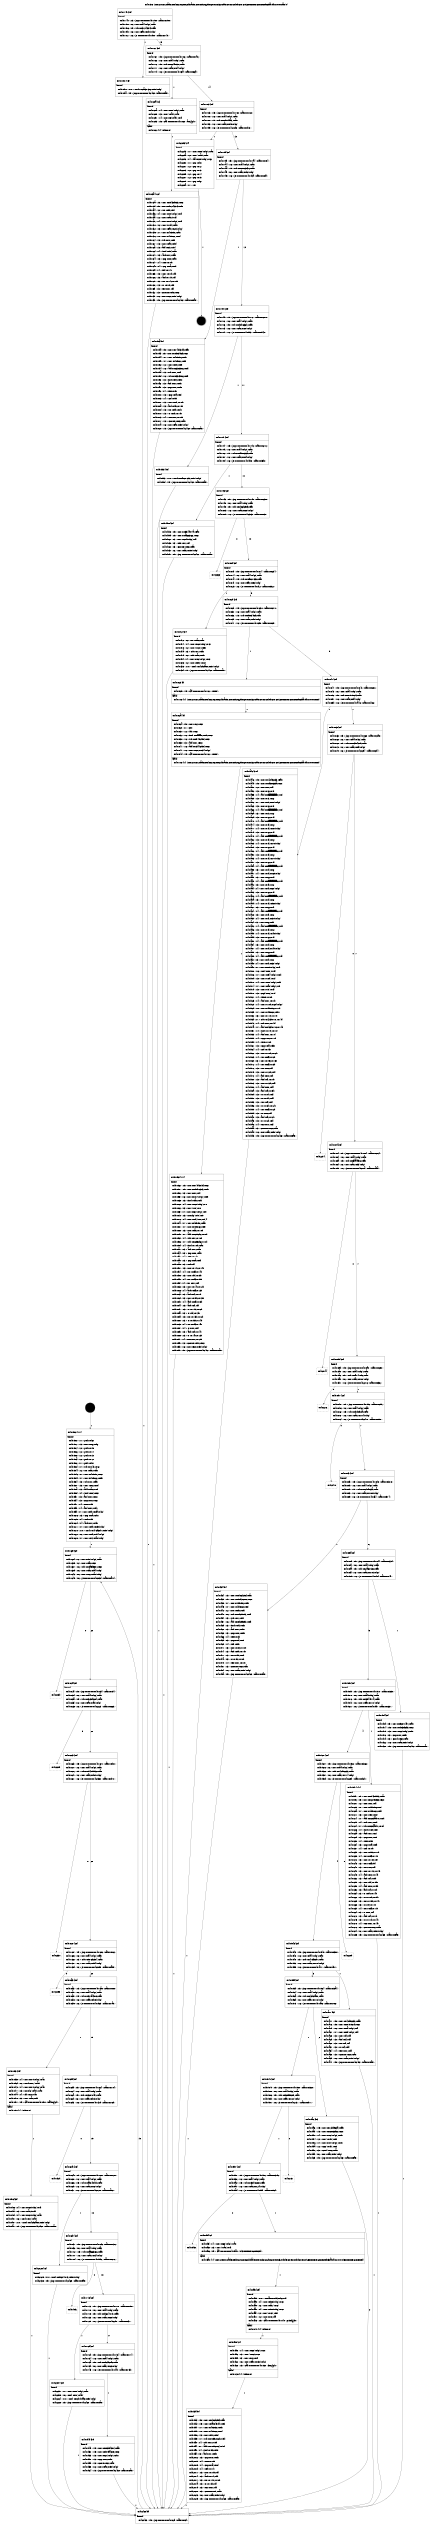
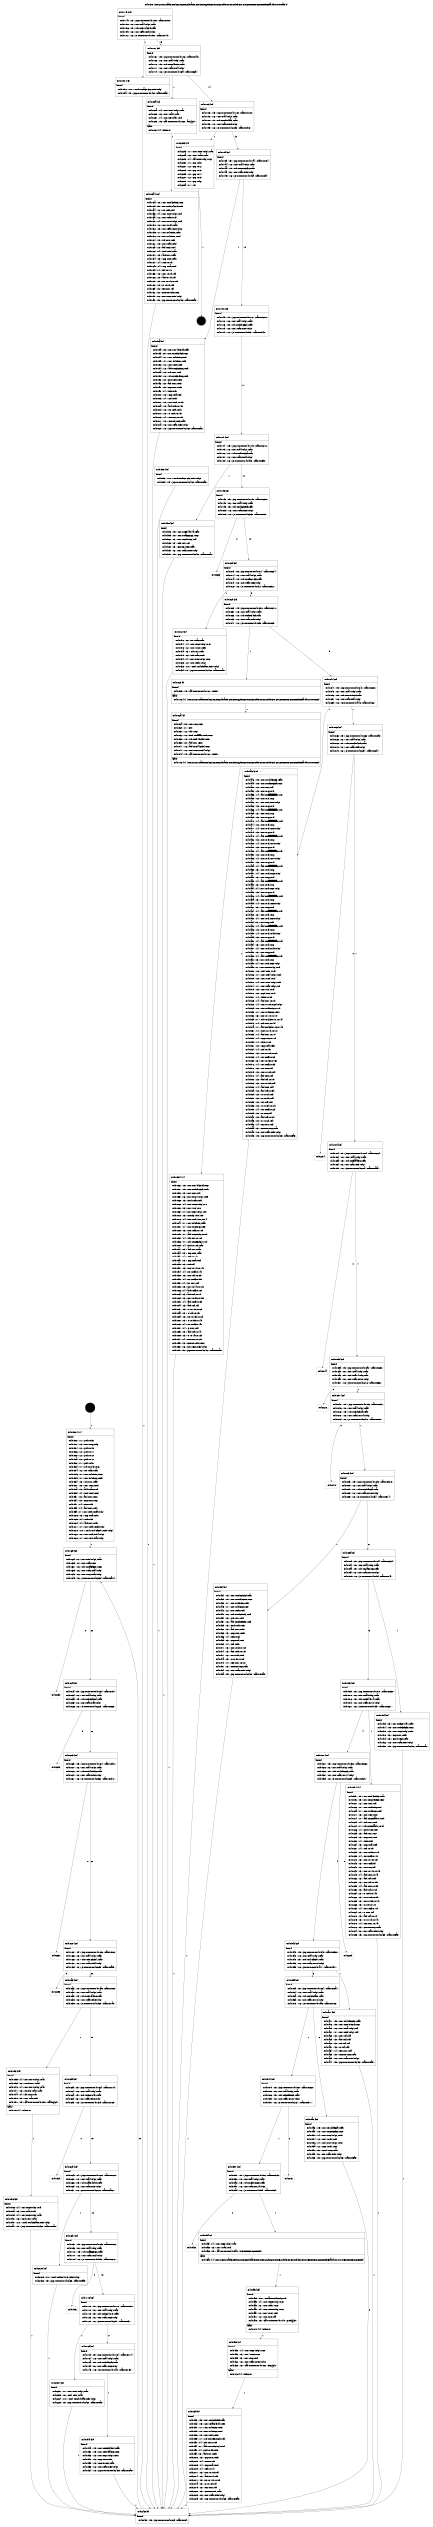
(217, 403) -> none
